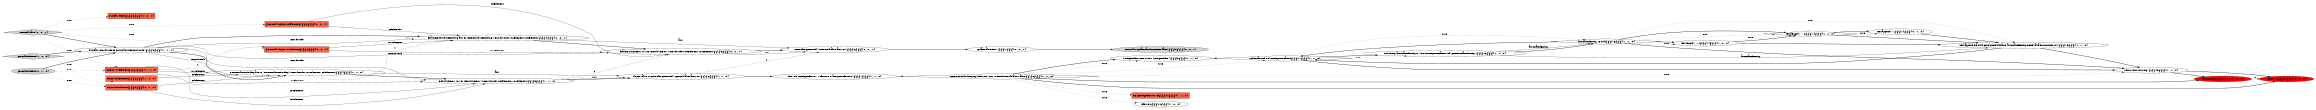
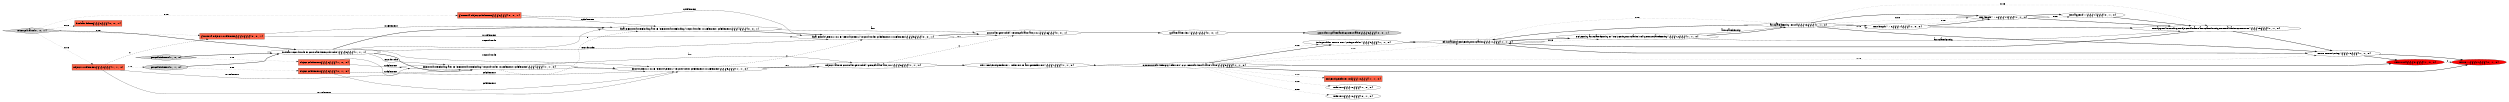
(79, 71) -> (134, 67)
none -> (1353, 96)
